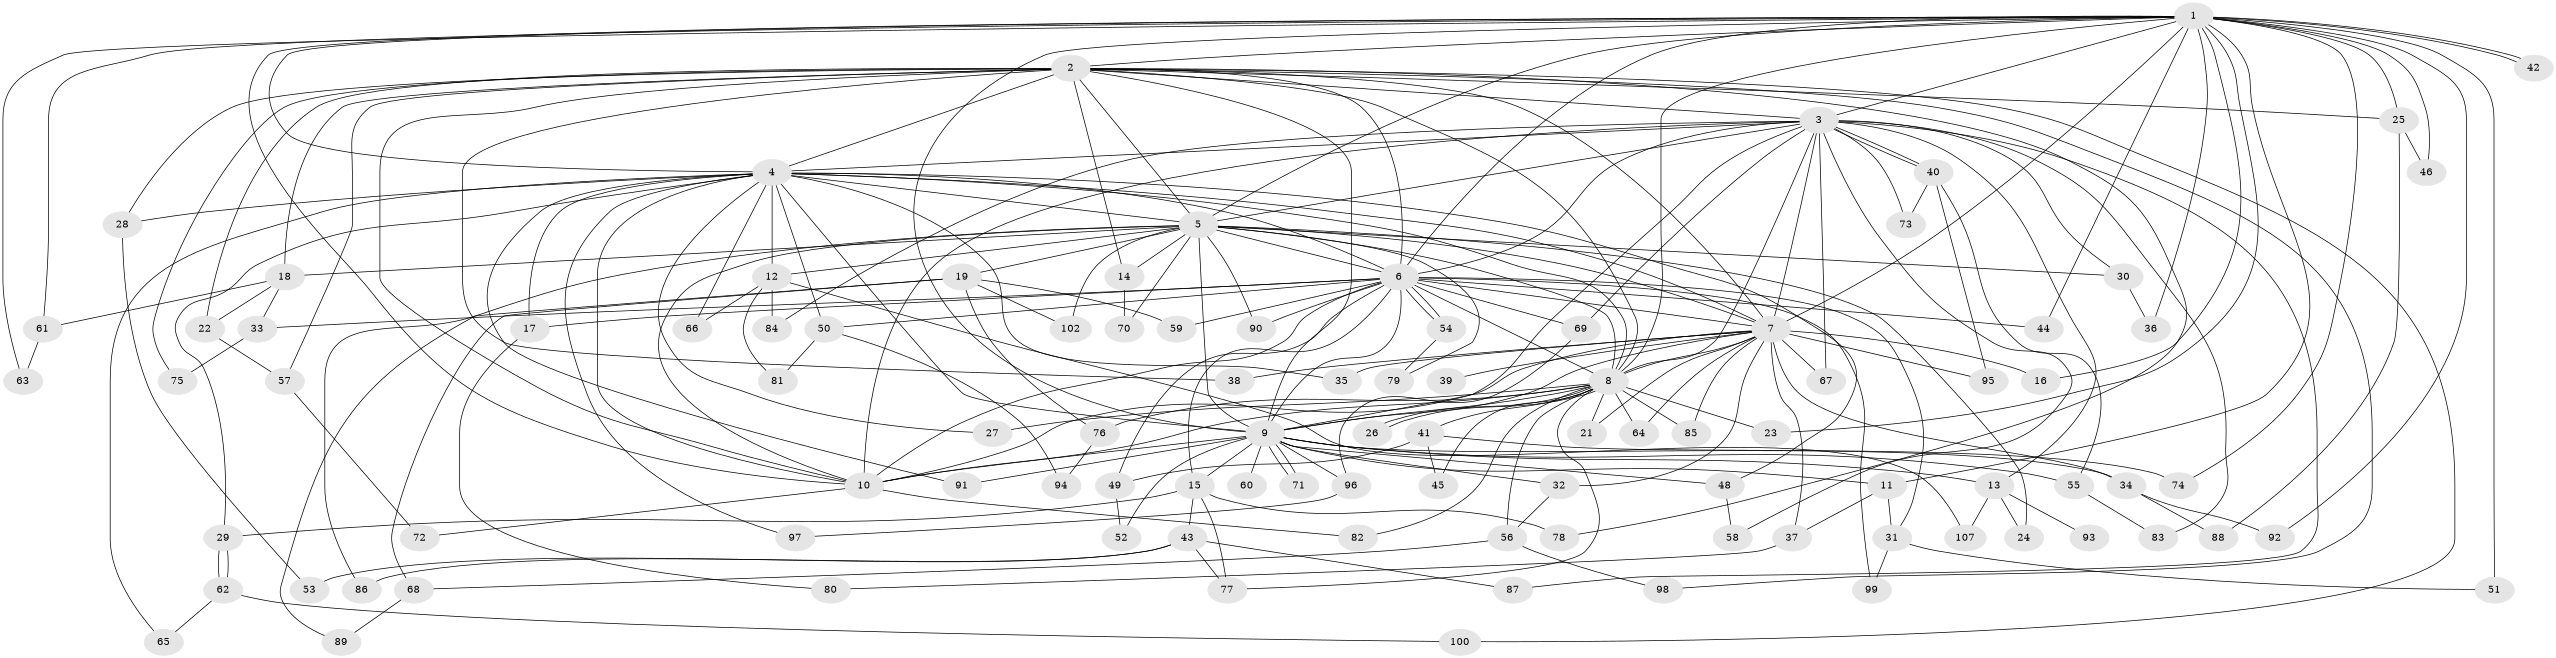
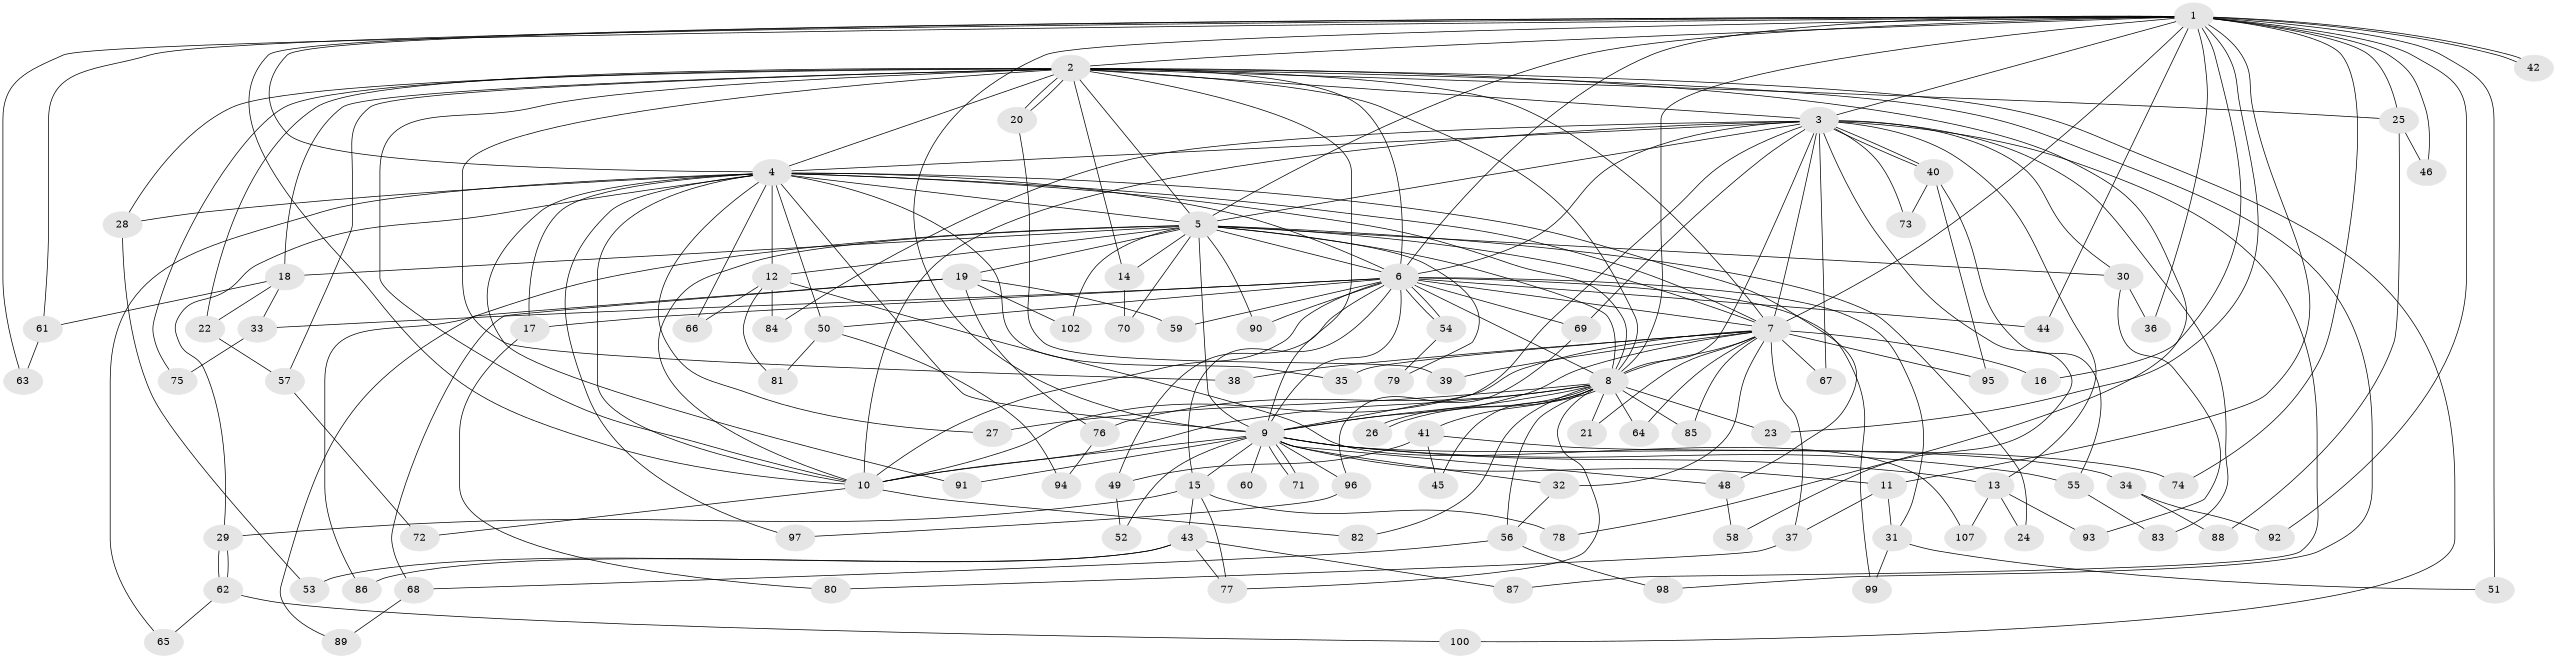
none -> (1017, 120)
none -> (2213, 426)
(1915, 435) -> none
